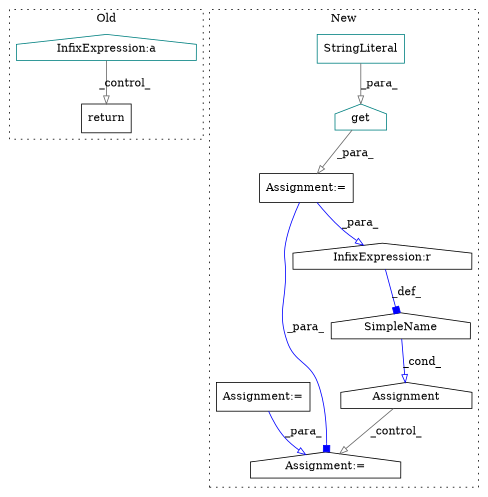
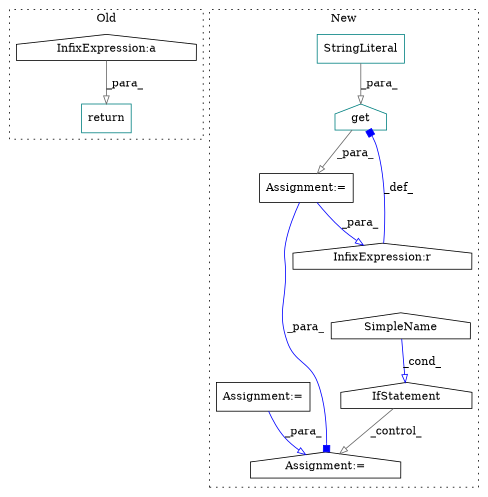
(106, 49) -> (106, 49)
(125, 84) -> (125, 84)
(106, 118) -> (106, 118)
(390, 287) -> (384, 190)
(406, 397) -> (406, 397)
